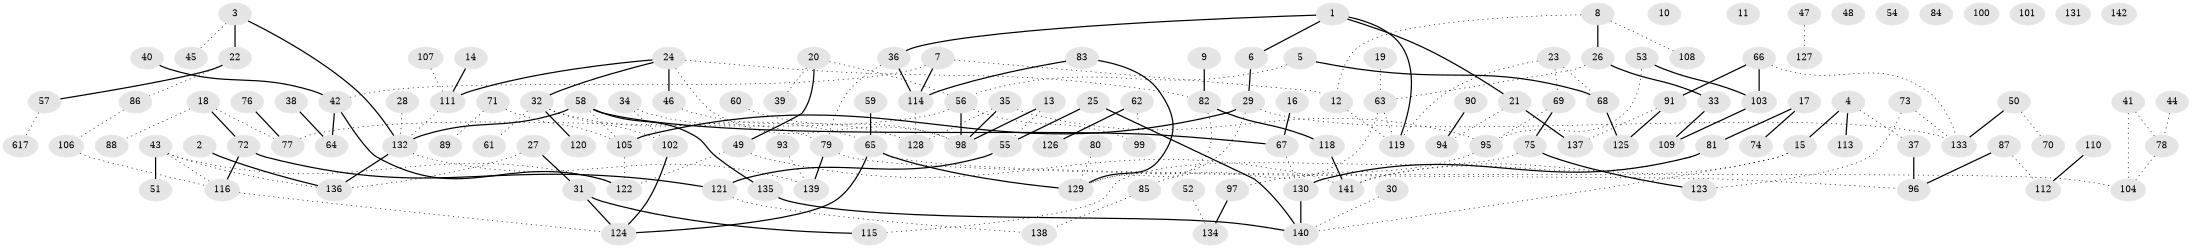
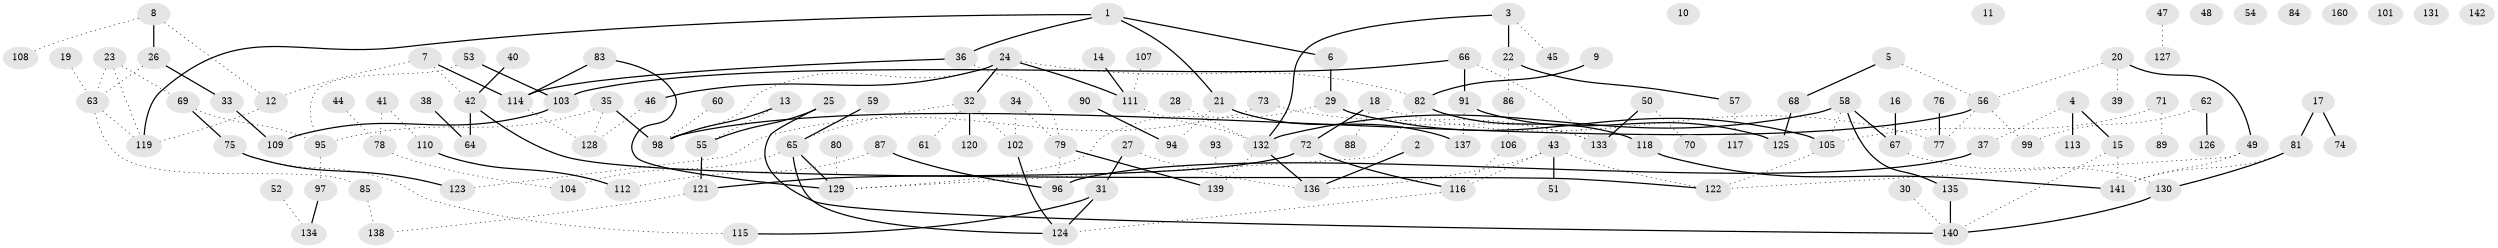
(1982, 14) -> (2340, 14)
(1578, 80) -> (101, 80)
(21, 146) -> (1735, 146)
(2128, 146) -> (399, 120)
